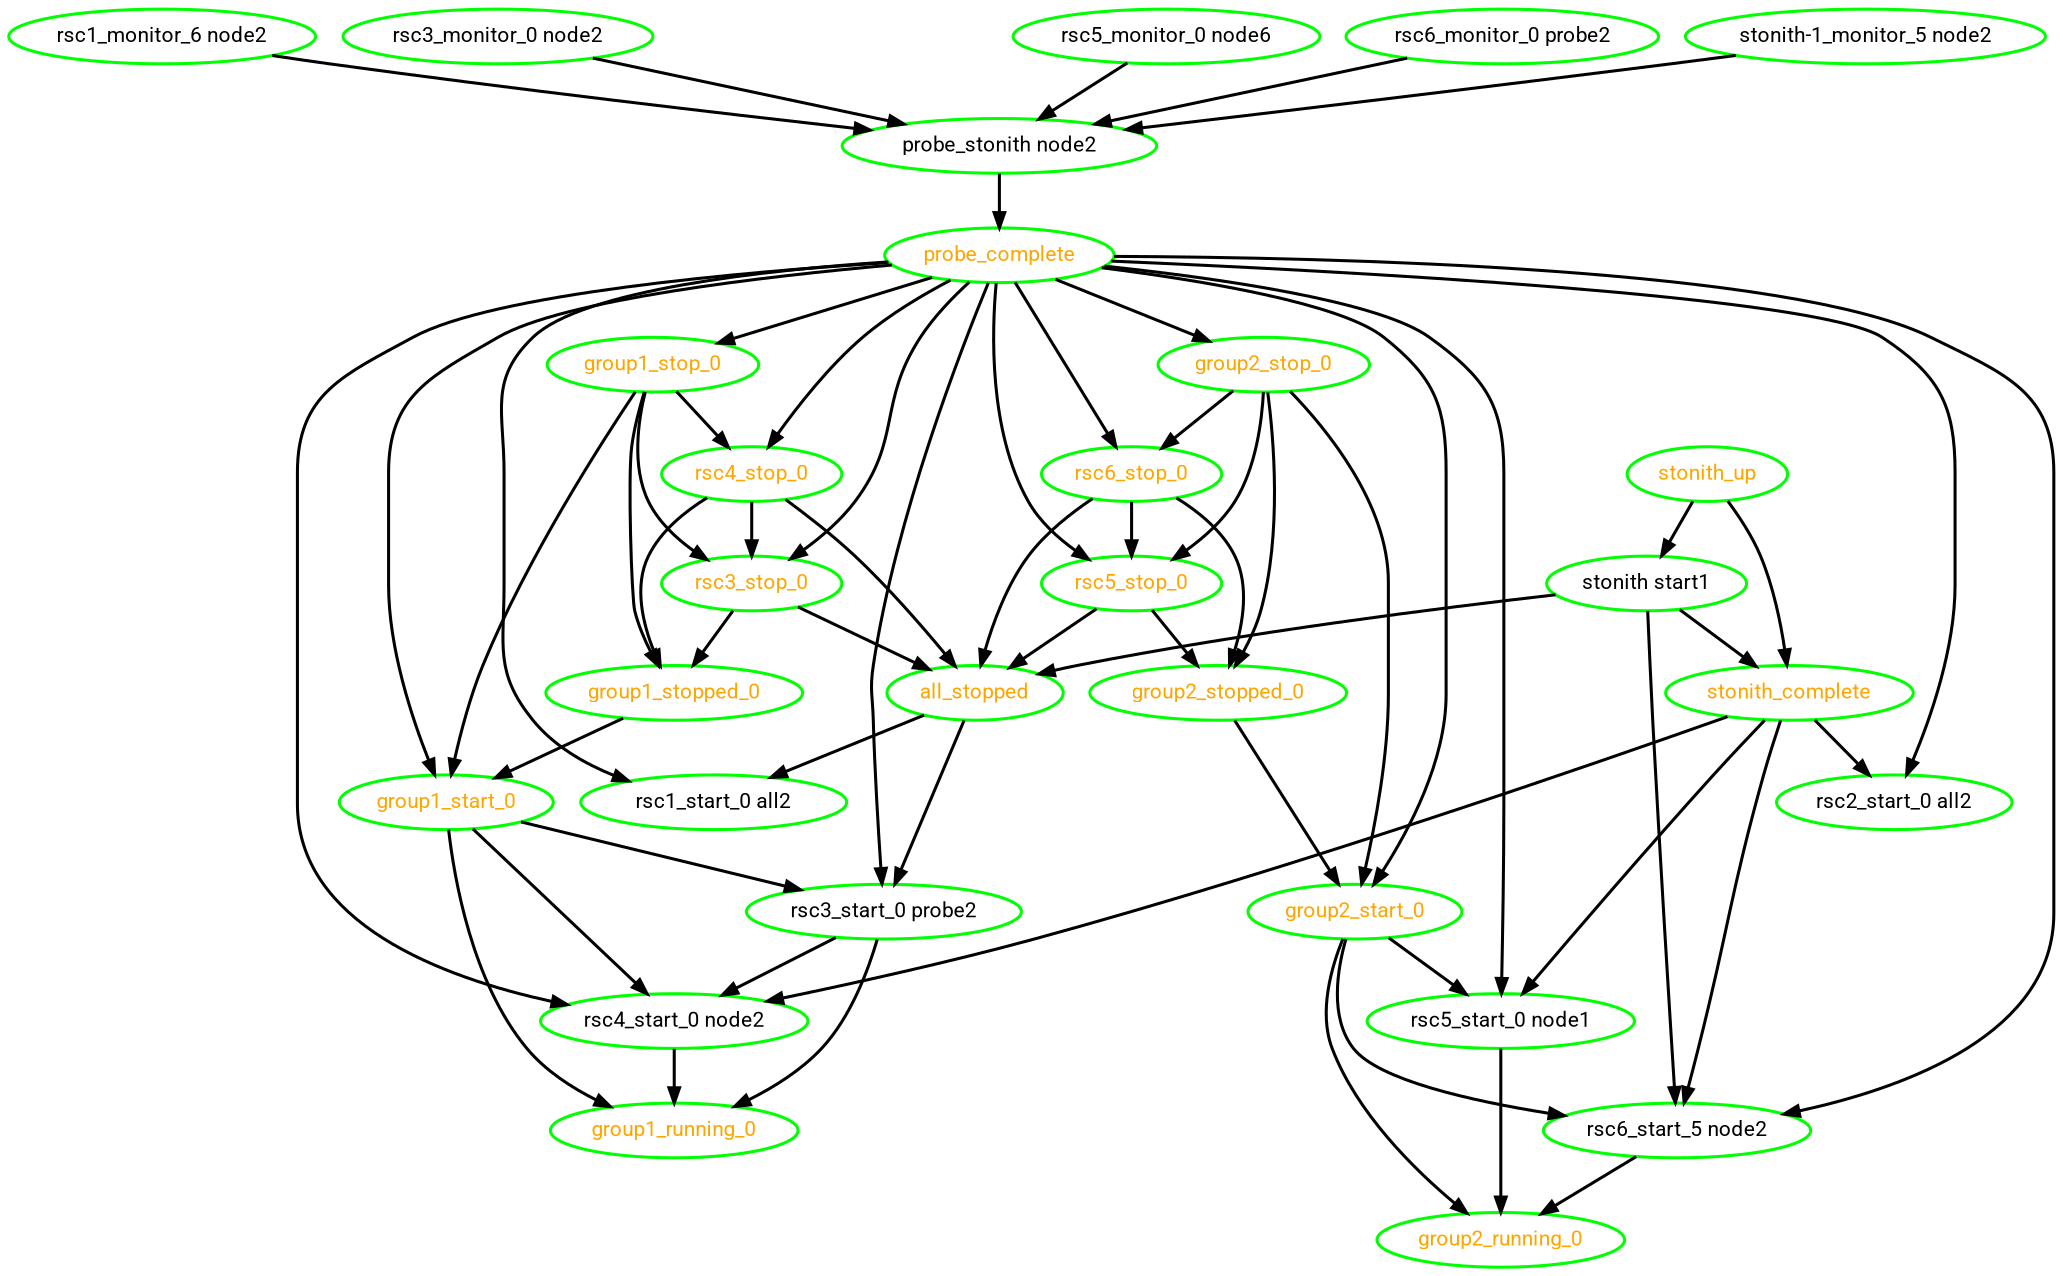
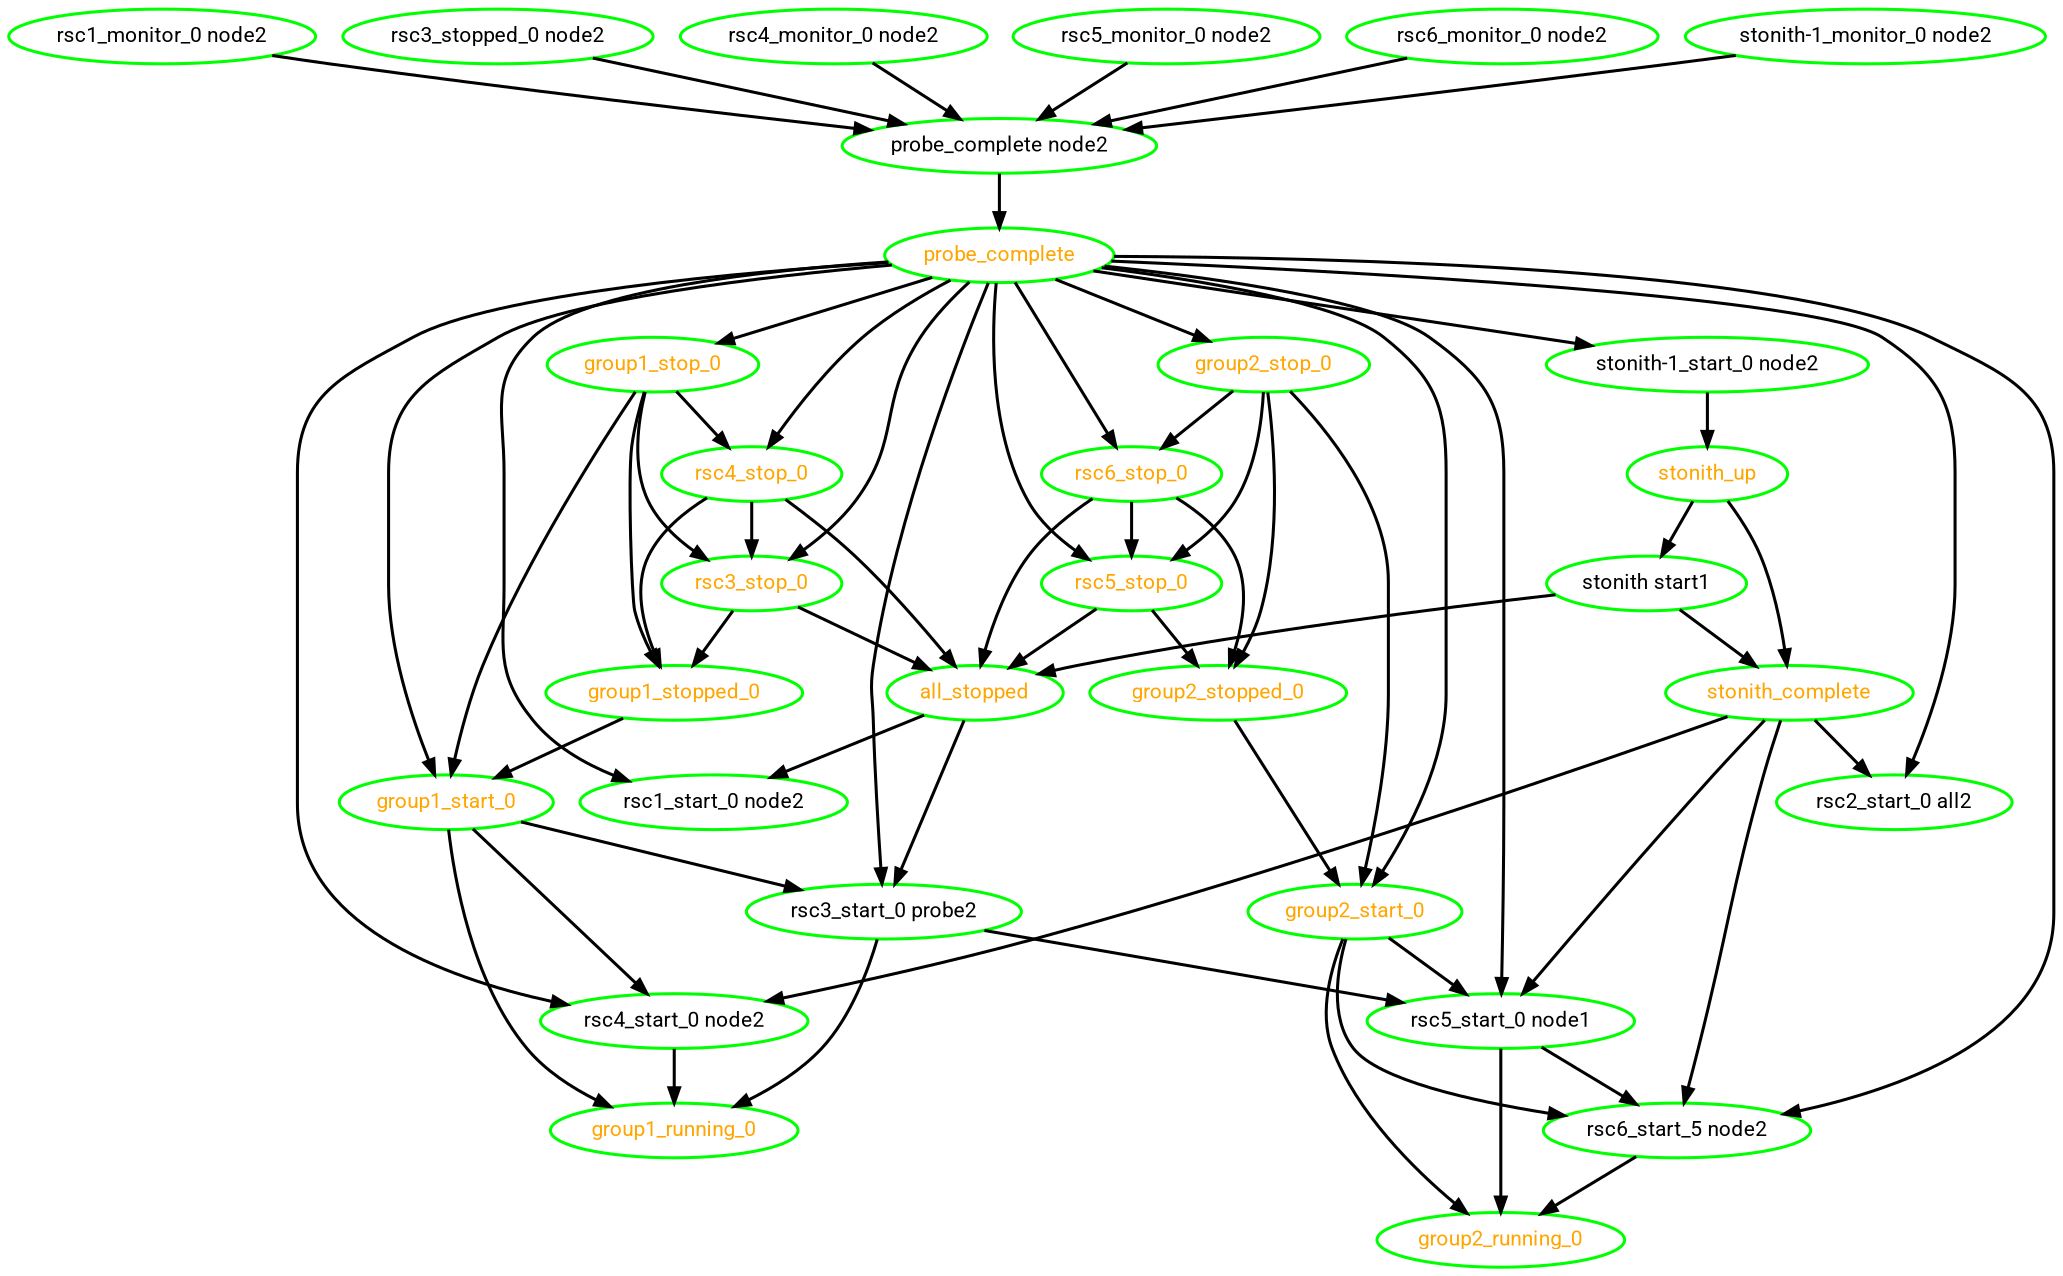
(162, 36) -> (162, 36)
(498, 36) -> (498, 36)
none -> (834, 36)
(1167, 36) -> (1167, 36)
(1502, 36) -> (1502, 36)
(1865, 36) -> (1865, 36)
(999, 146) -> (999, 146)
none -> (1707, 365)
(714, 802) -> (714, 802)
(1660, 849) -> (1582, 1072)
(786, 963) -> (1186, 965)
